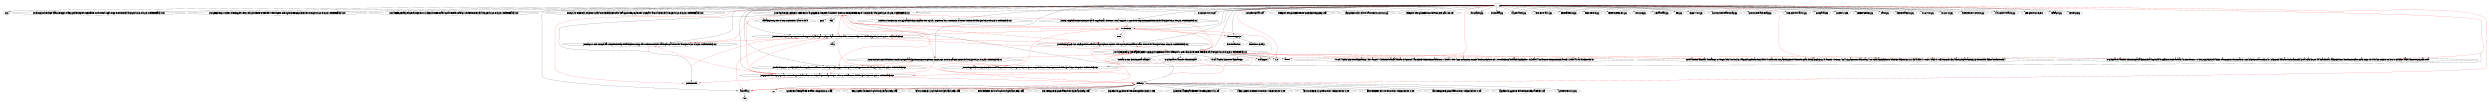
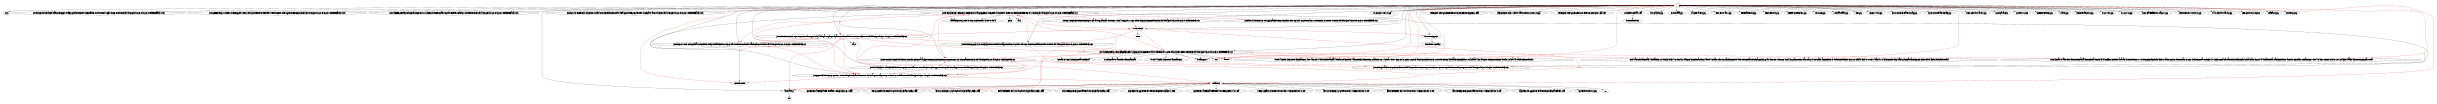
none -> (2155, 13)
(1234, 40) -> (1632, 16)
